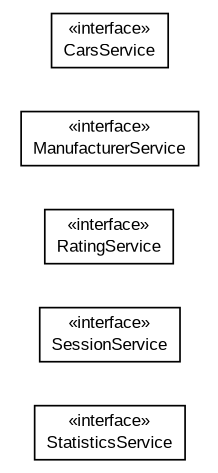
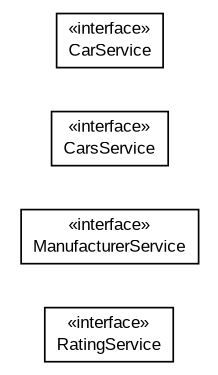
none -> (109, 41)
(109, 335) -> none
(109, 433) -> none
